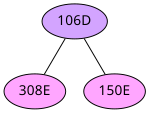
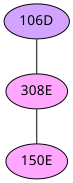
(95, 56) -> (37, 126)
